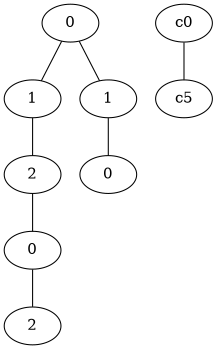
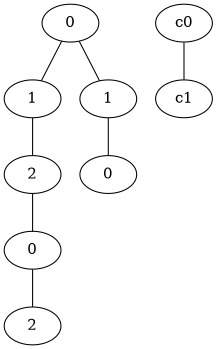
(184, 99) -> (184, 99)
